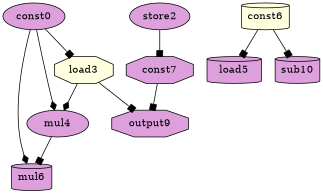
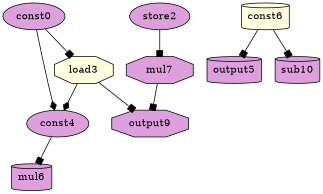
(160, 70) -> (160, 70)
(234, 70) -> (234, 70)
(19, 92) -> none
(58, 124) -> (58, 124)
